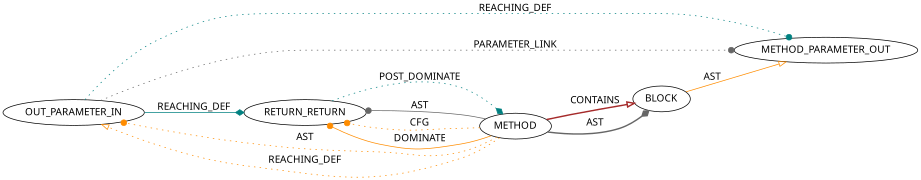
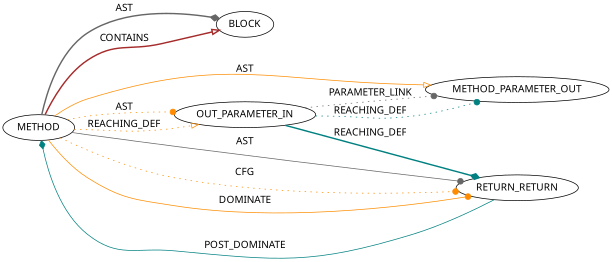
(733, 78) -> (236, 75)
(416, 82) -> (245, 257)
(190, 113) -> (378, 150)
